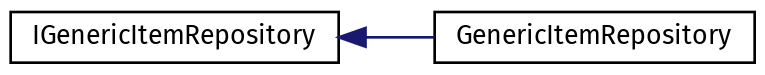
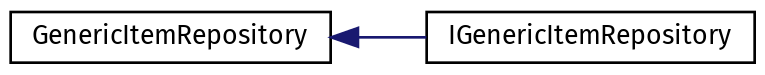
(400, 37) -> (392, 37)
